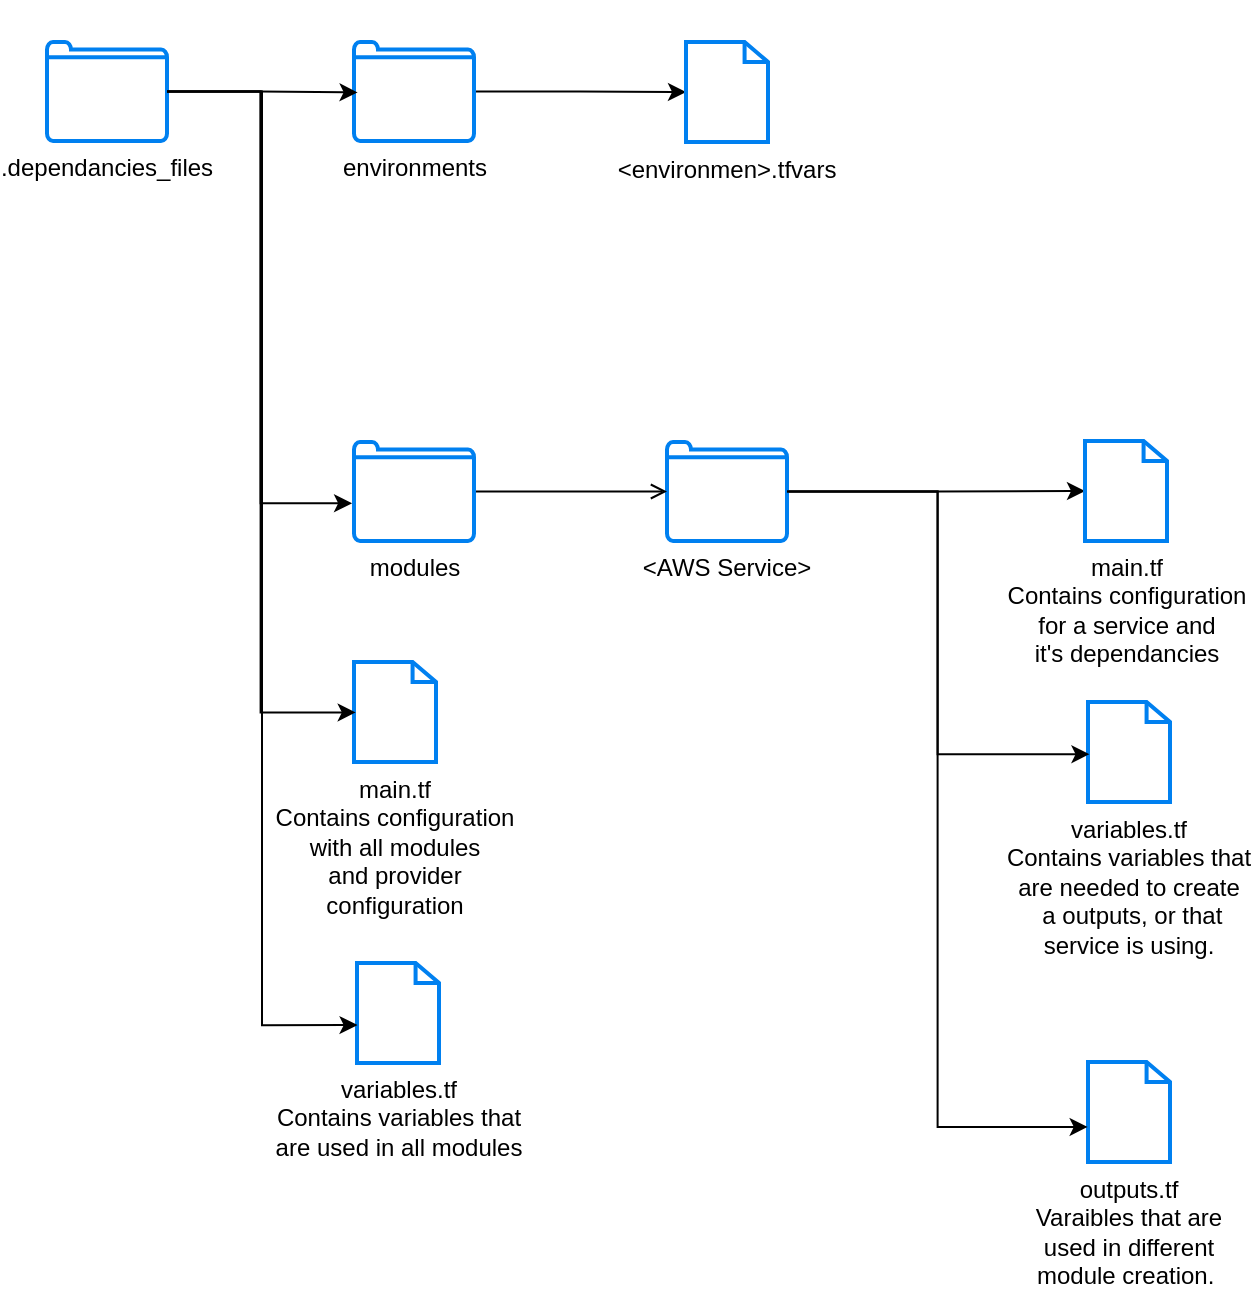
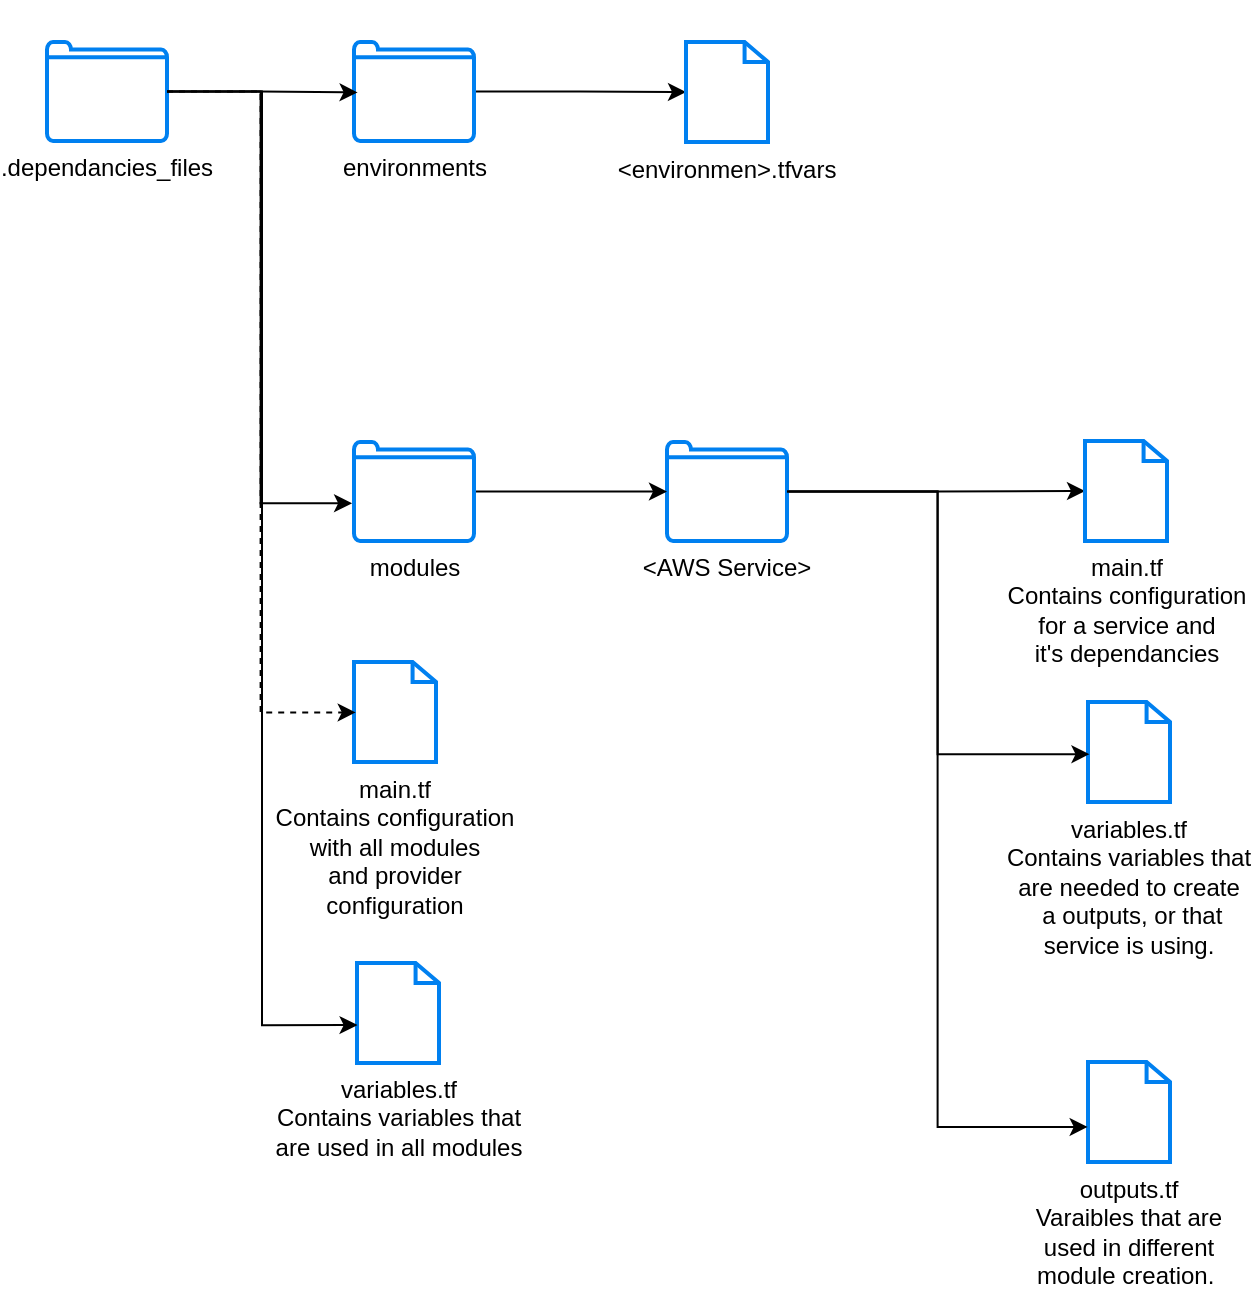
(654, 492) -> (652, 492)
(302, 712) -> (302, 712)
